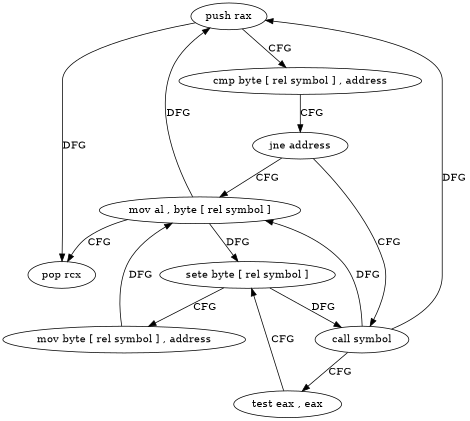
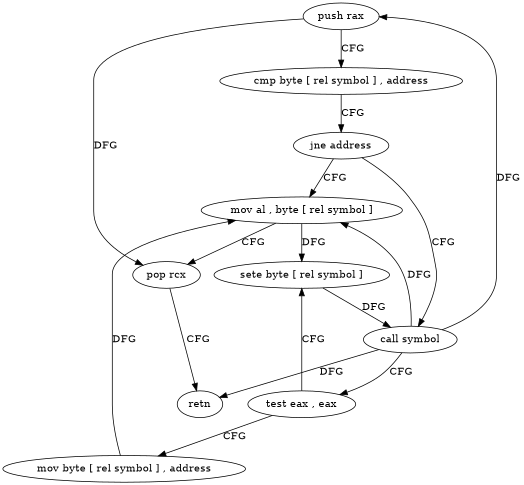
(166, 111) -> none
(189, 305) -> (219, 434)
none -> (200, 404)
